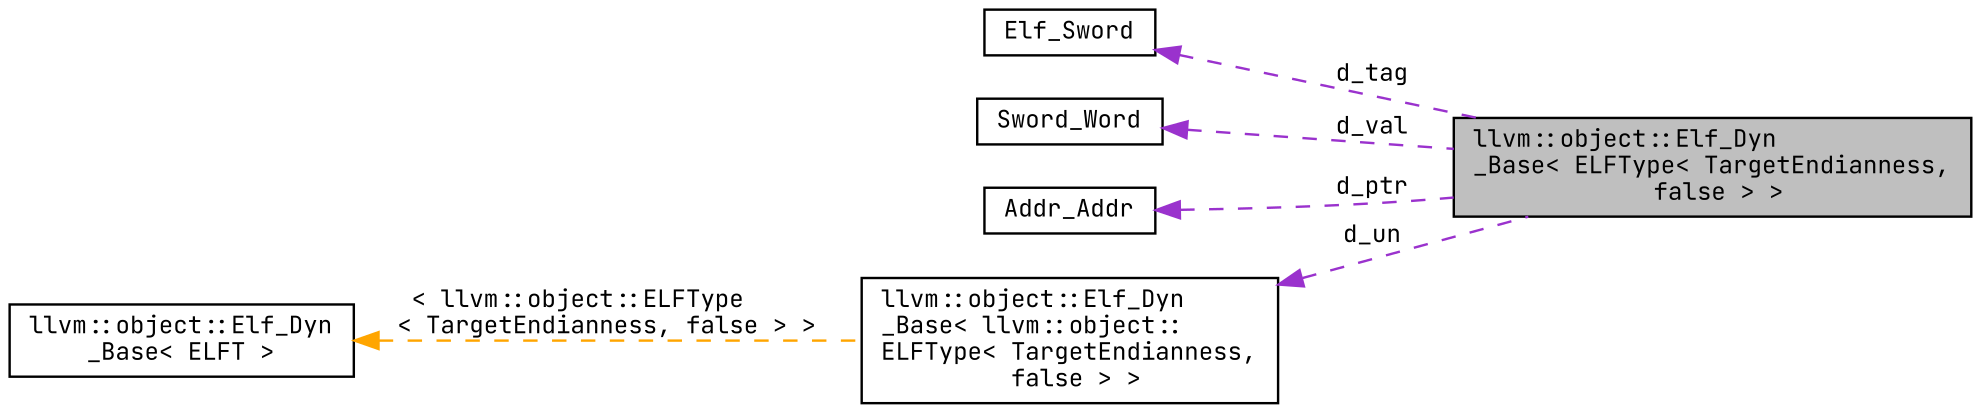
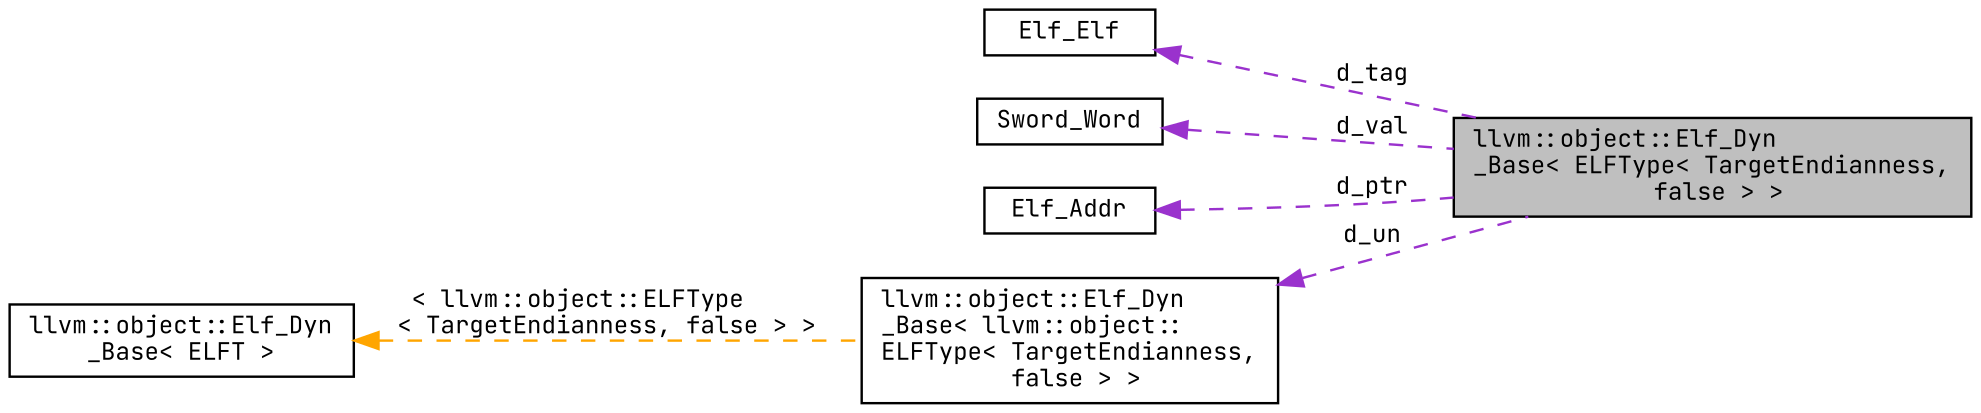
(1070, 32) -> (1070, 32)
(1070, 211) -> (1070, 211)
